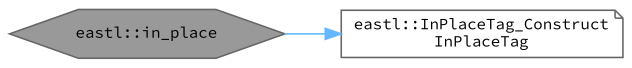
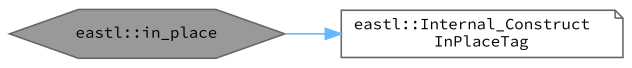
(482, 34) -> (482, 34)
